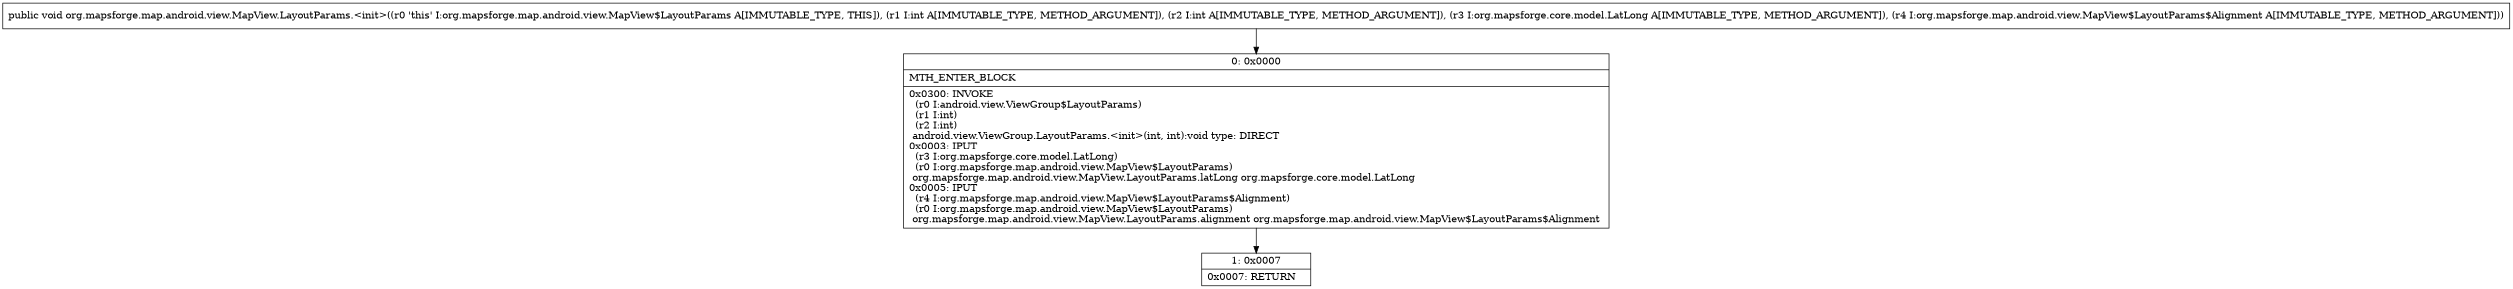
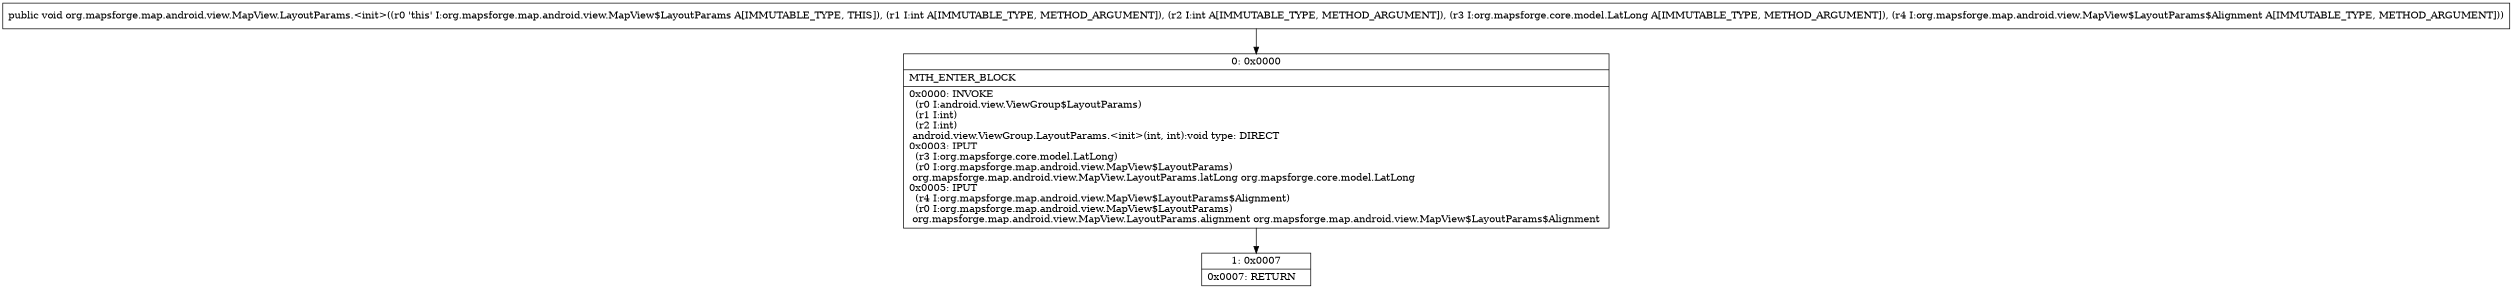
(955, 94) -> (955, 94)
